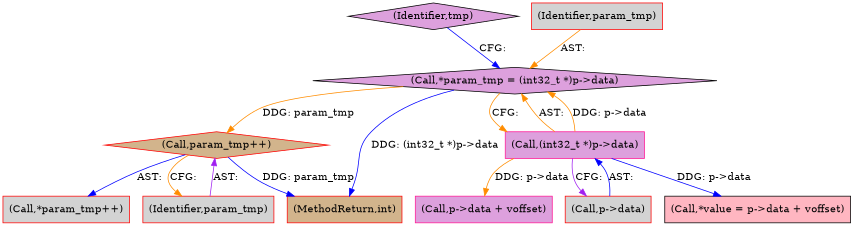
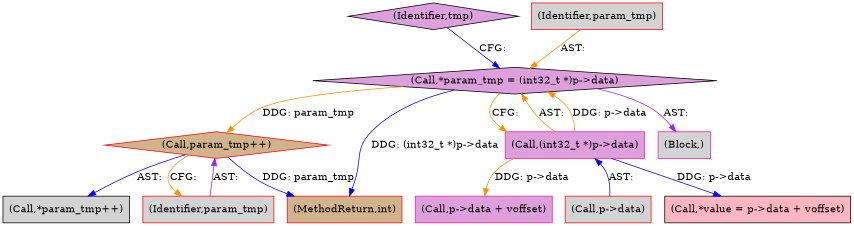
none -> (684, 145)
(573, 176) -> none
(66, 209) -> (66, 209)
